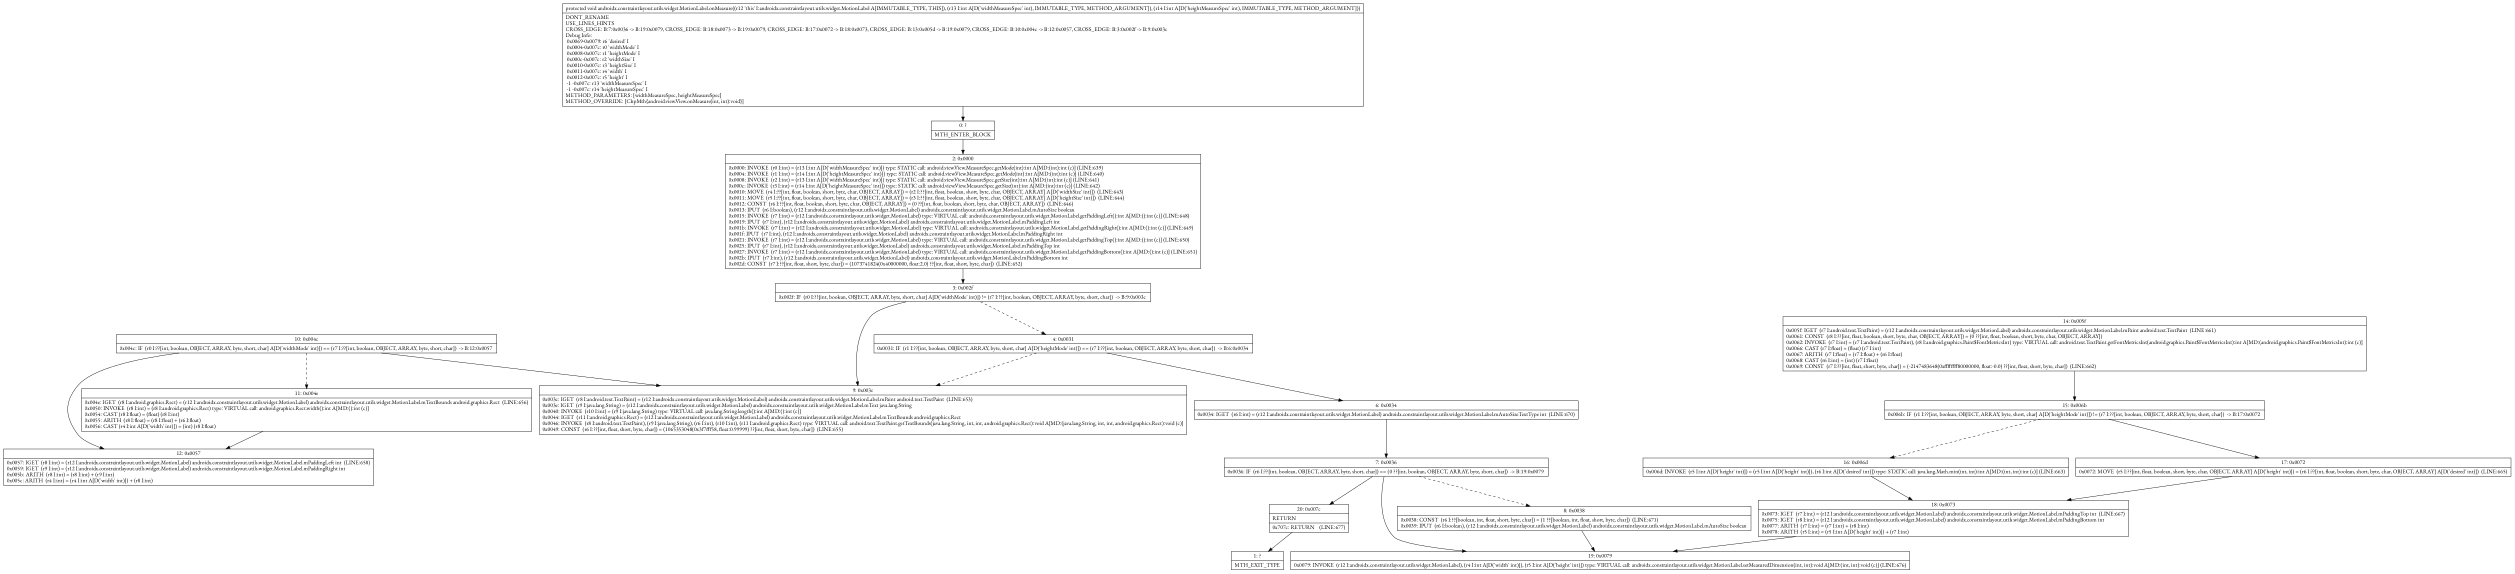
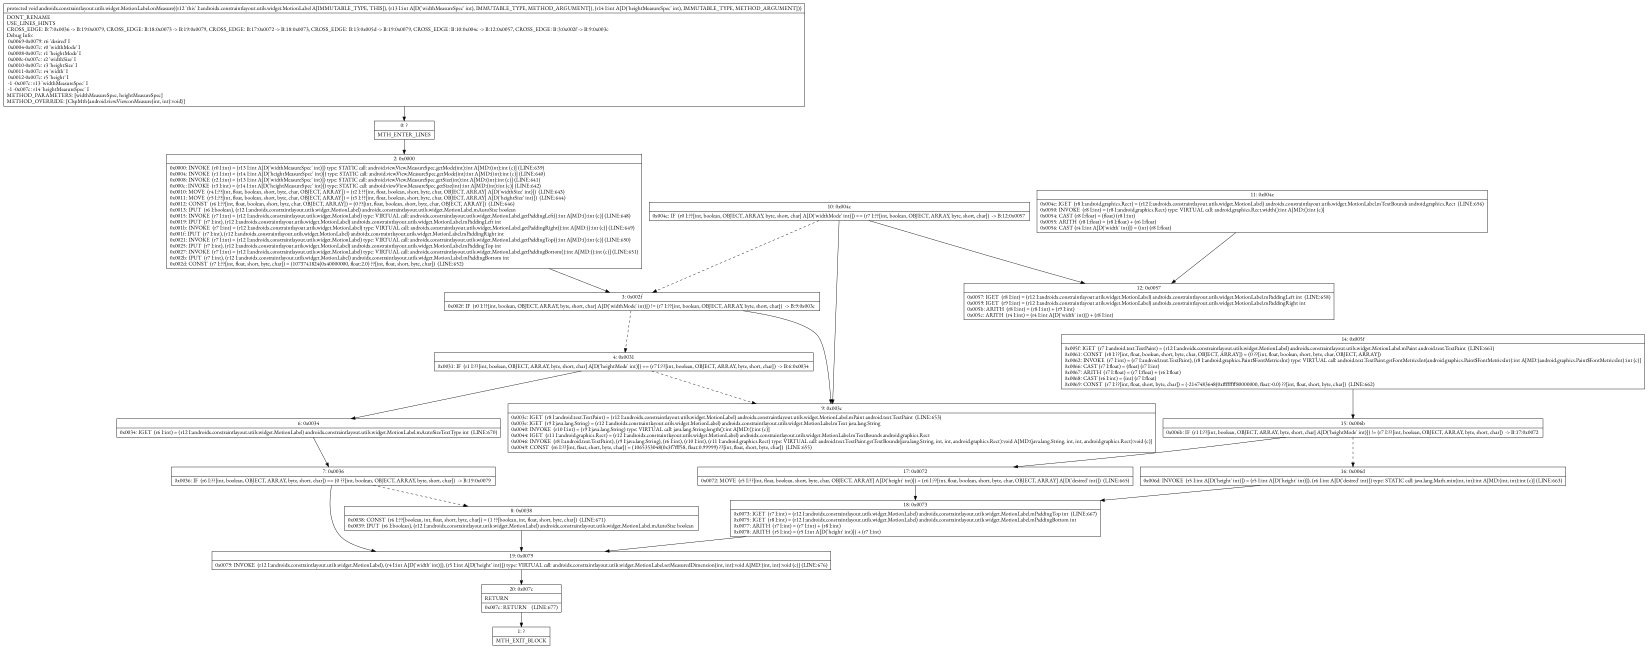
(963, 135) -> (404, 135)
(307, 369) -> (738, 256)
(1353, 489) -> (521, 575)
(1309, 527) -> (521, 607)
(1257, 565) -> (521, 641)
